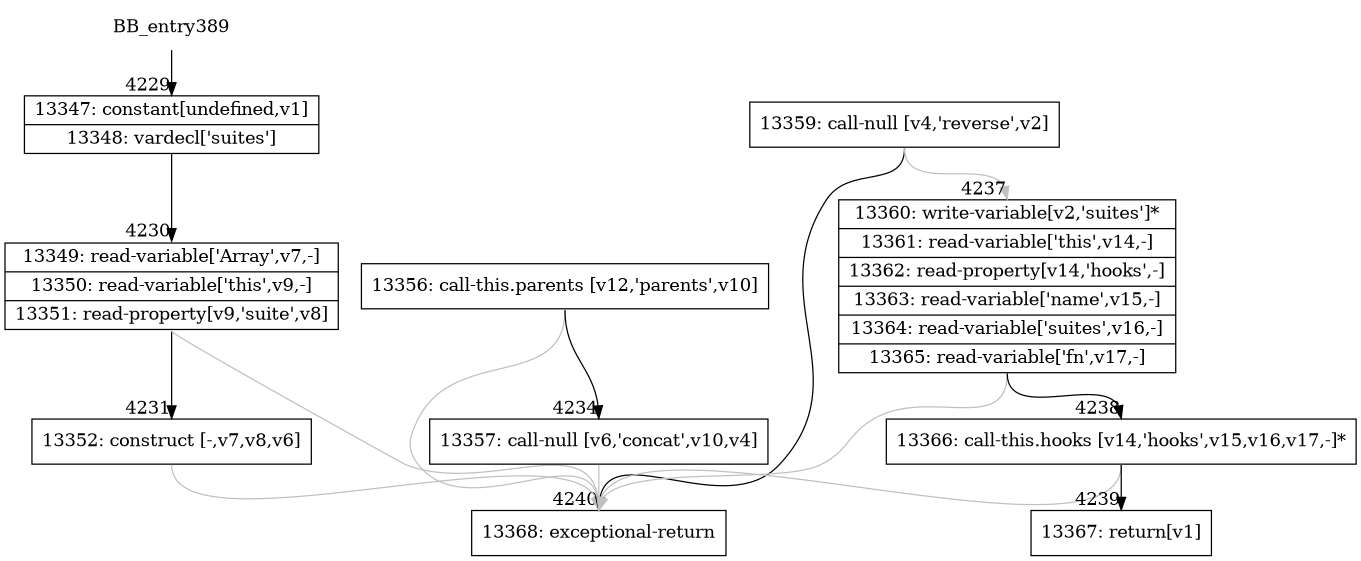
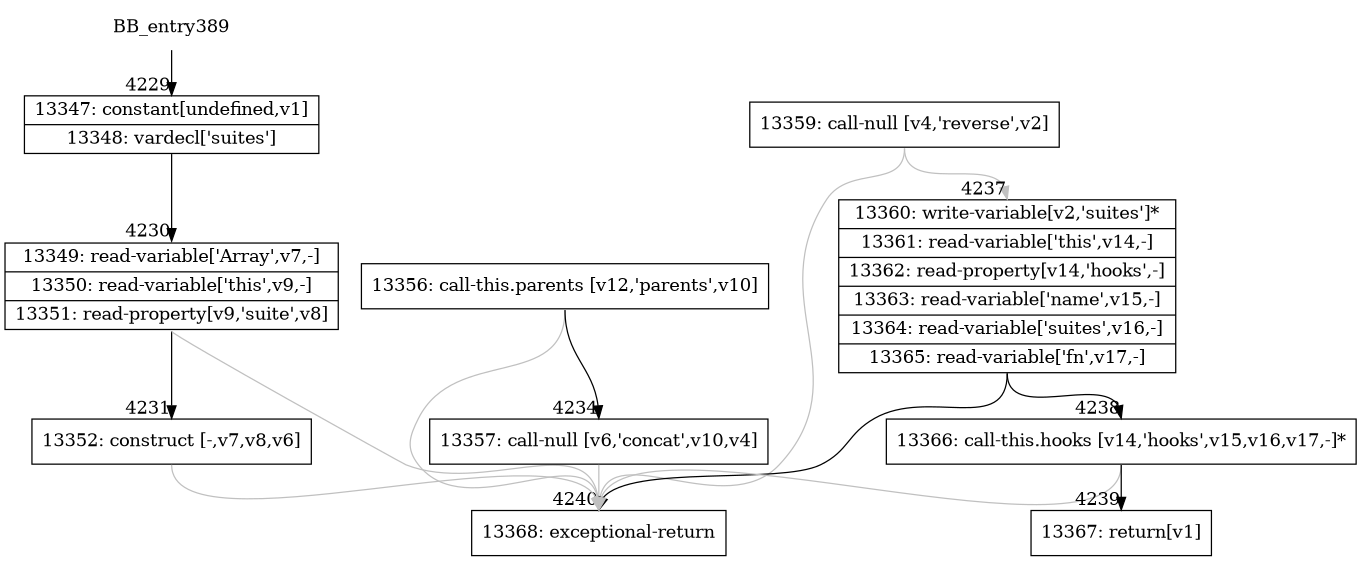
(812, 381) -> (812, 381)
(822, 464) -> (822, 464)
